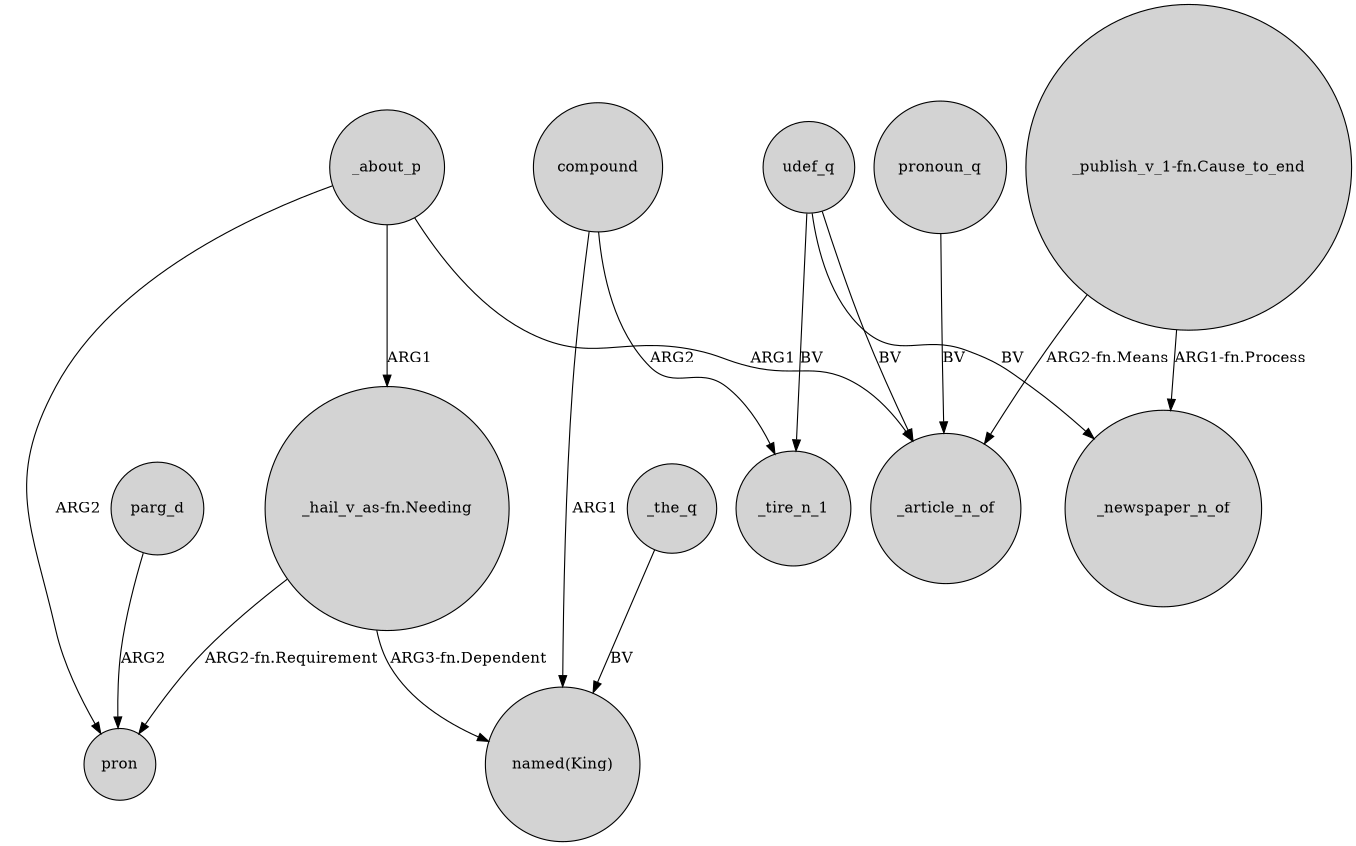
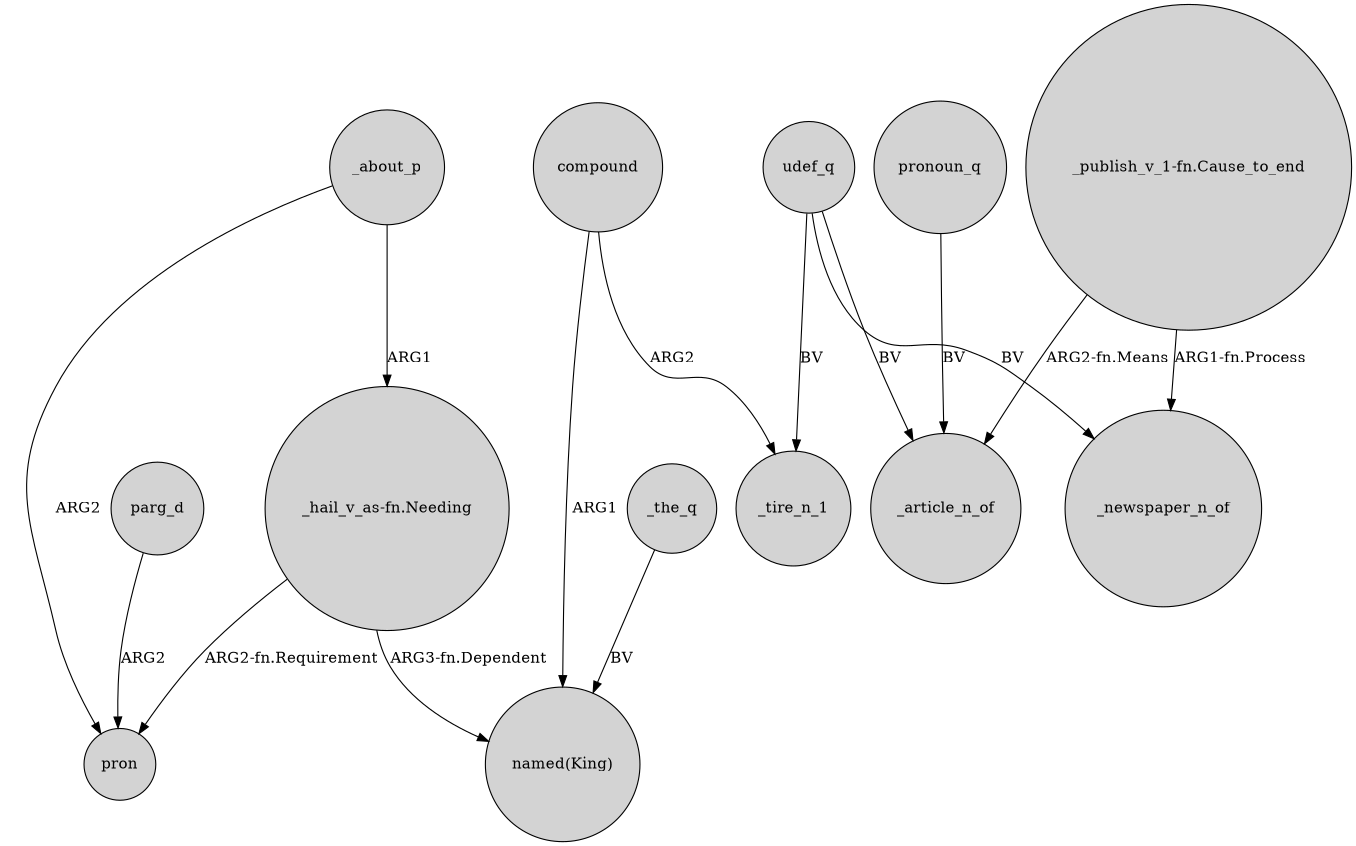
(647, 346) -> none
